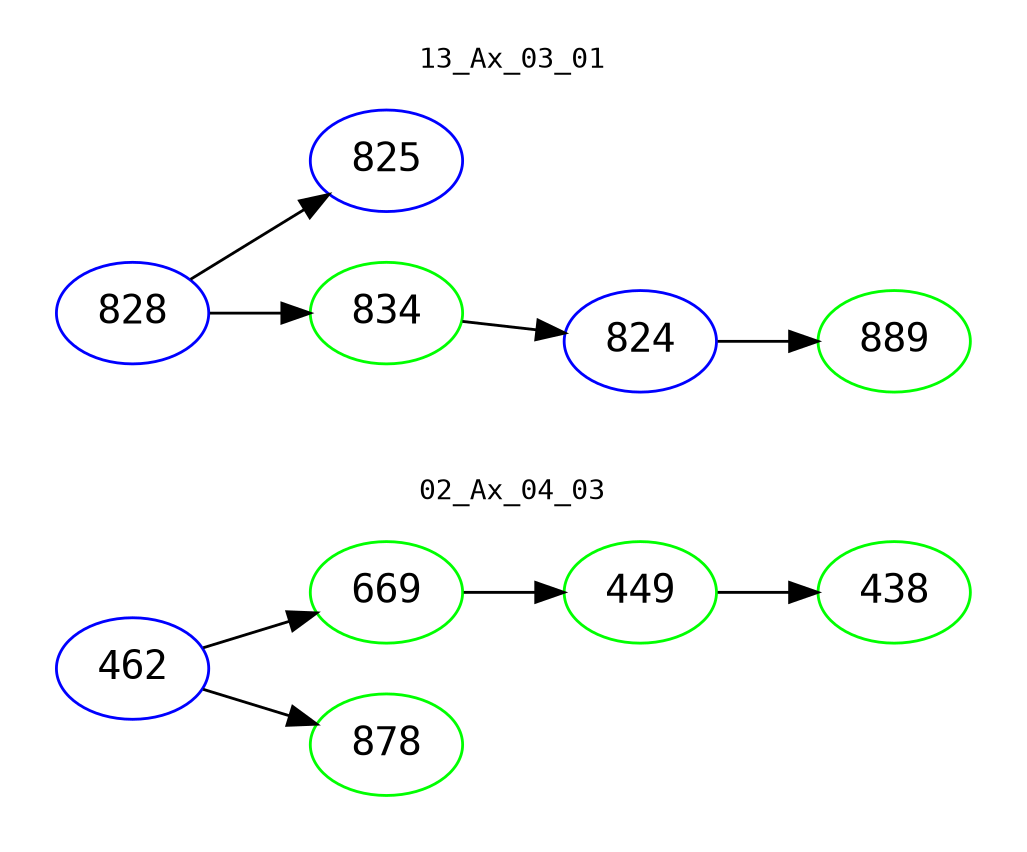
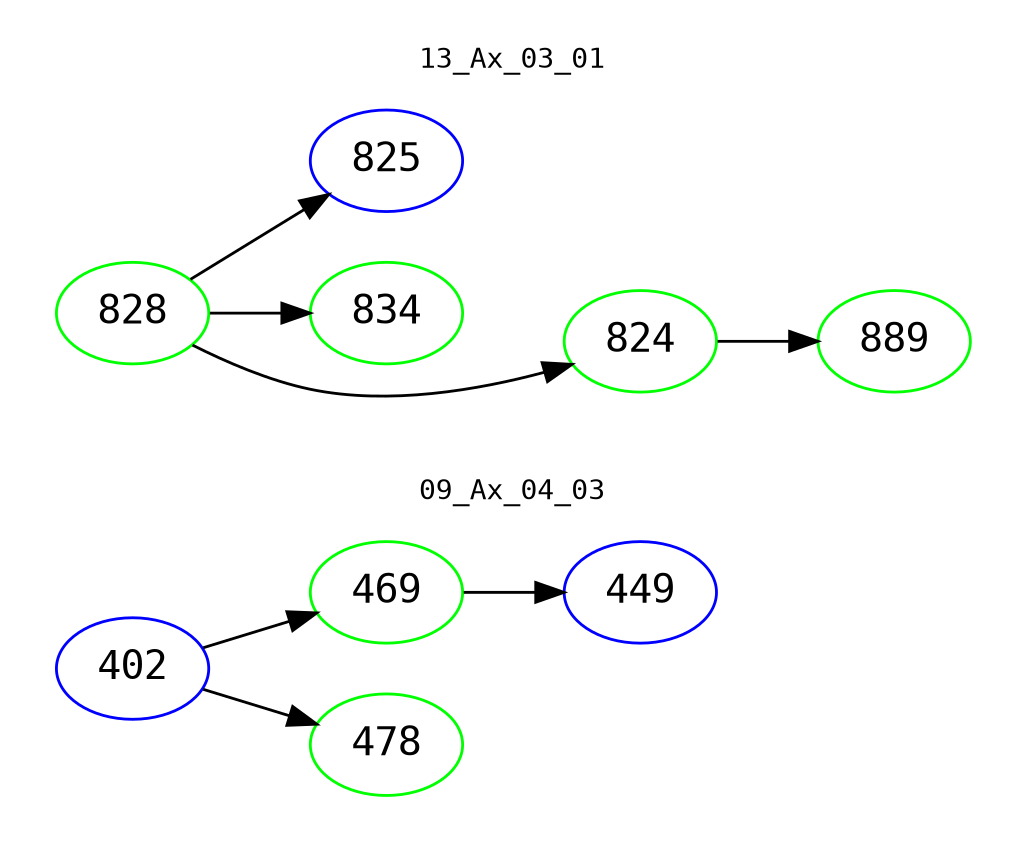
(133, 313) -> (133, 313)
(499, 326) -> (365, 396)
(640, 341) -> (640, 341)
(513, 492) -> (513, 492)
(386, 592) -> (386, 592)
(640, 592) -> (640, 592)
(894, 592) -> none
(133, 669) -> (133, 669)
(386, 745) -> (386, 745)
